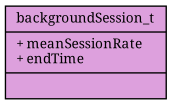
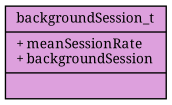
(50, 59) -> (85, 59)
